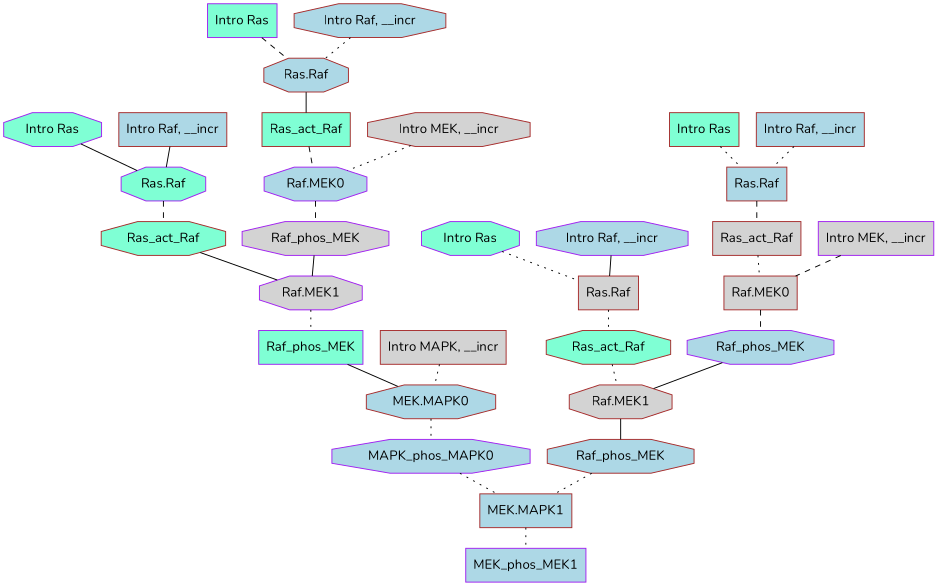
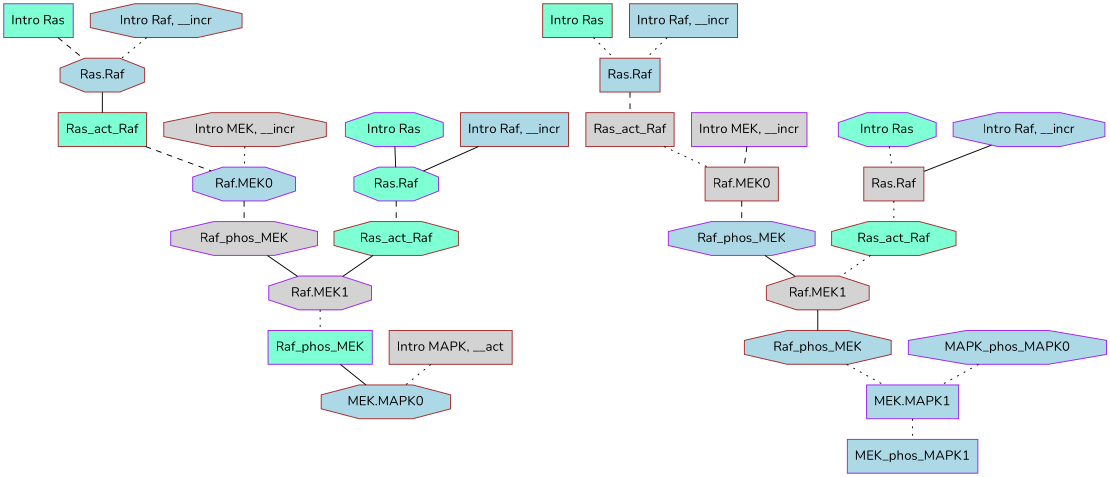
(443, 347) -> (451, 347)
(431, 429) -> none
(526, 511) -> (913, 402)
(526, 565) -> (913, 456)
